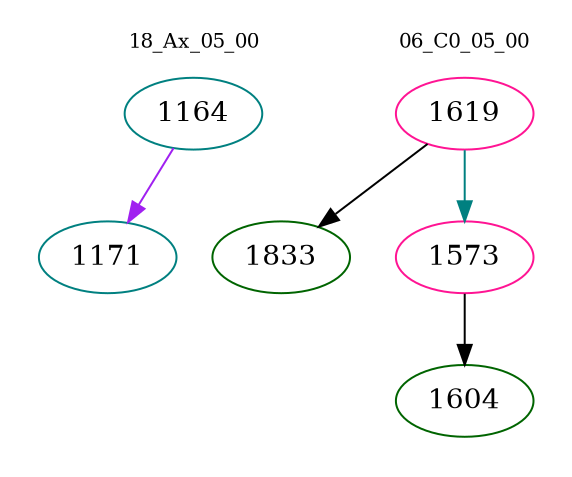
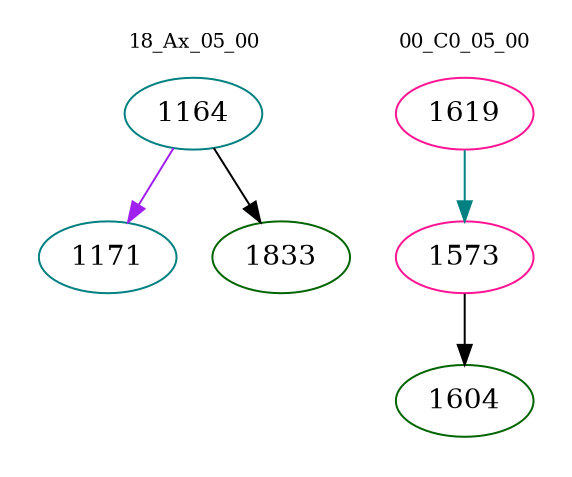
(465, 43) -> (465, 43)
(393, 170) -> (232, 176)
